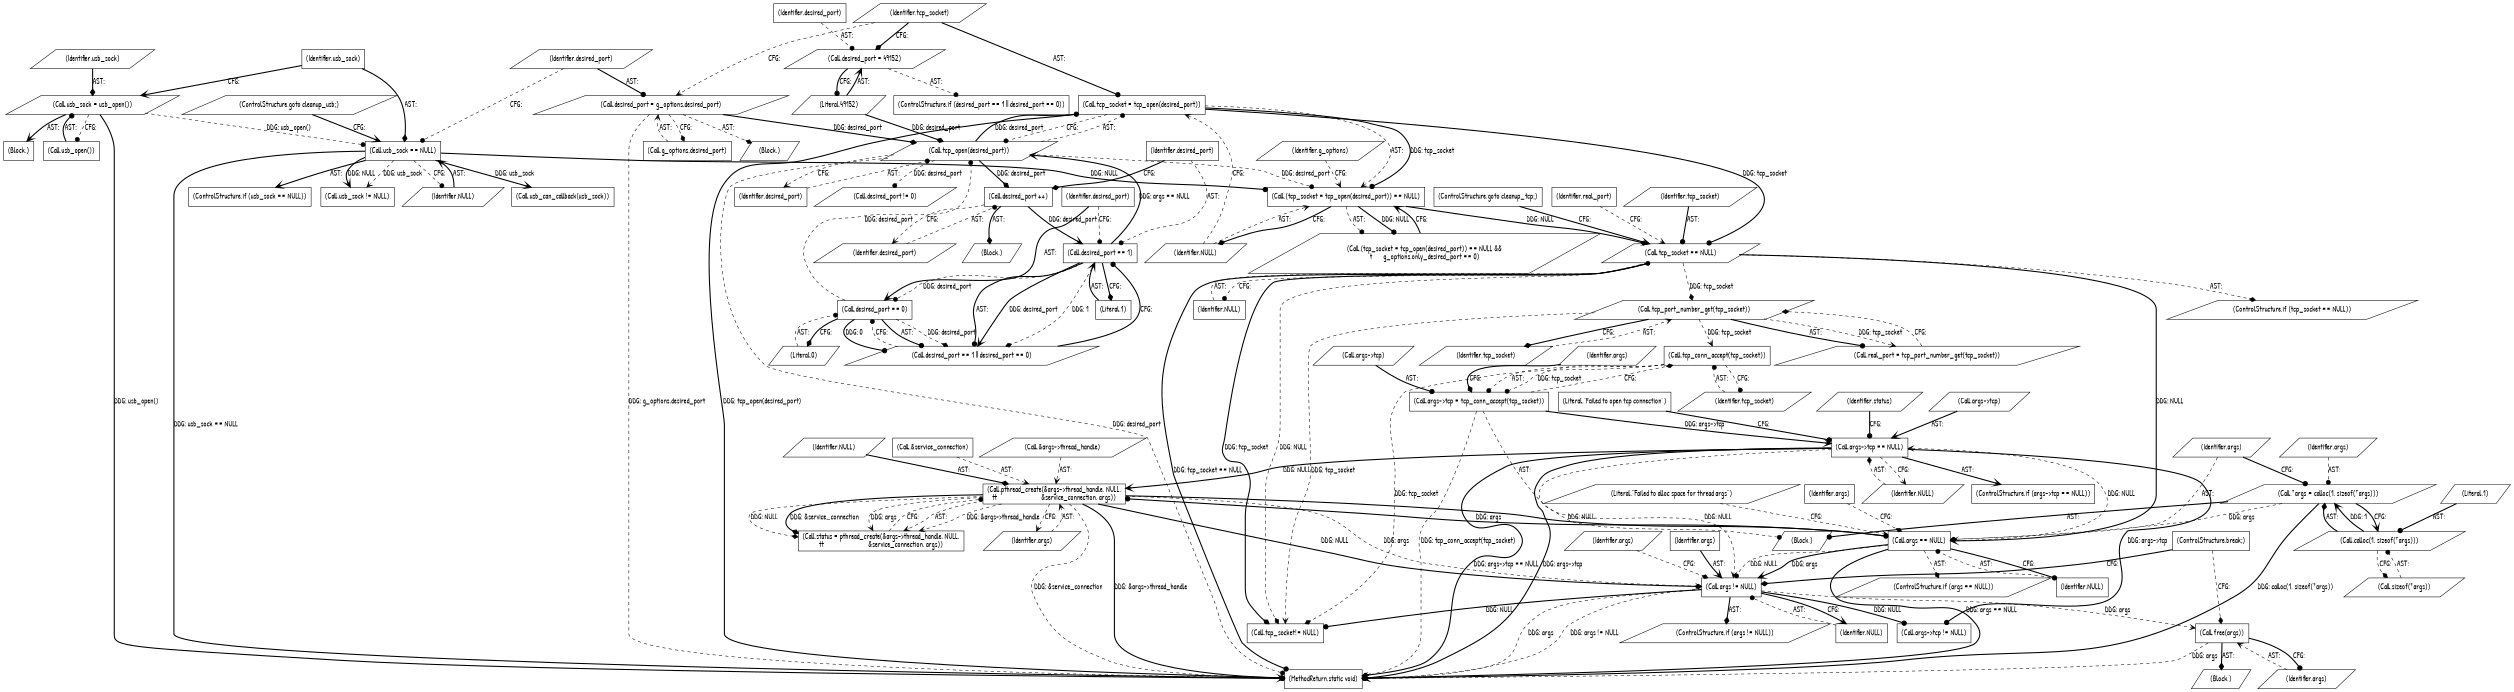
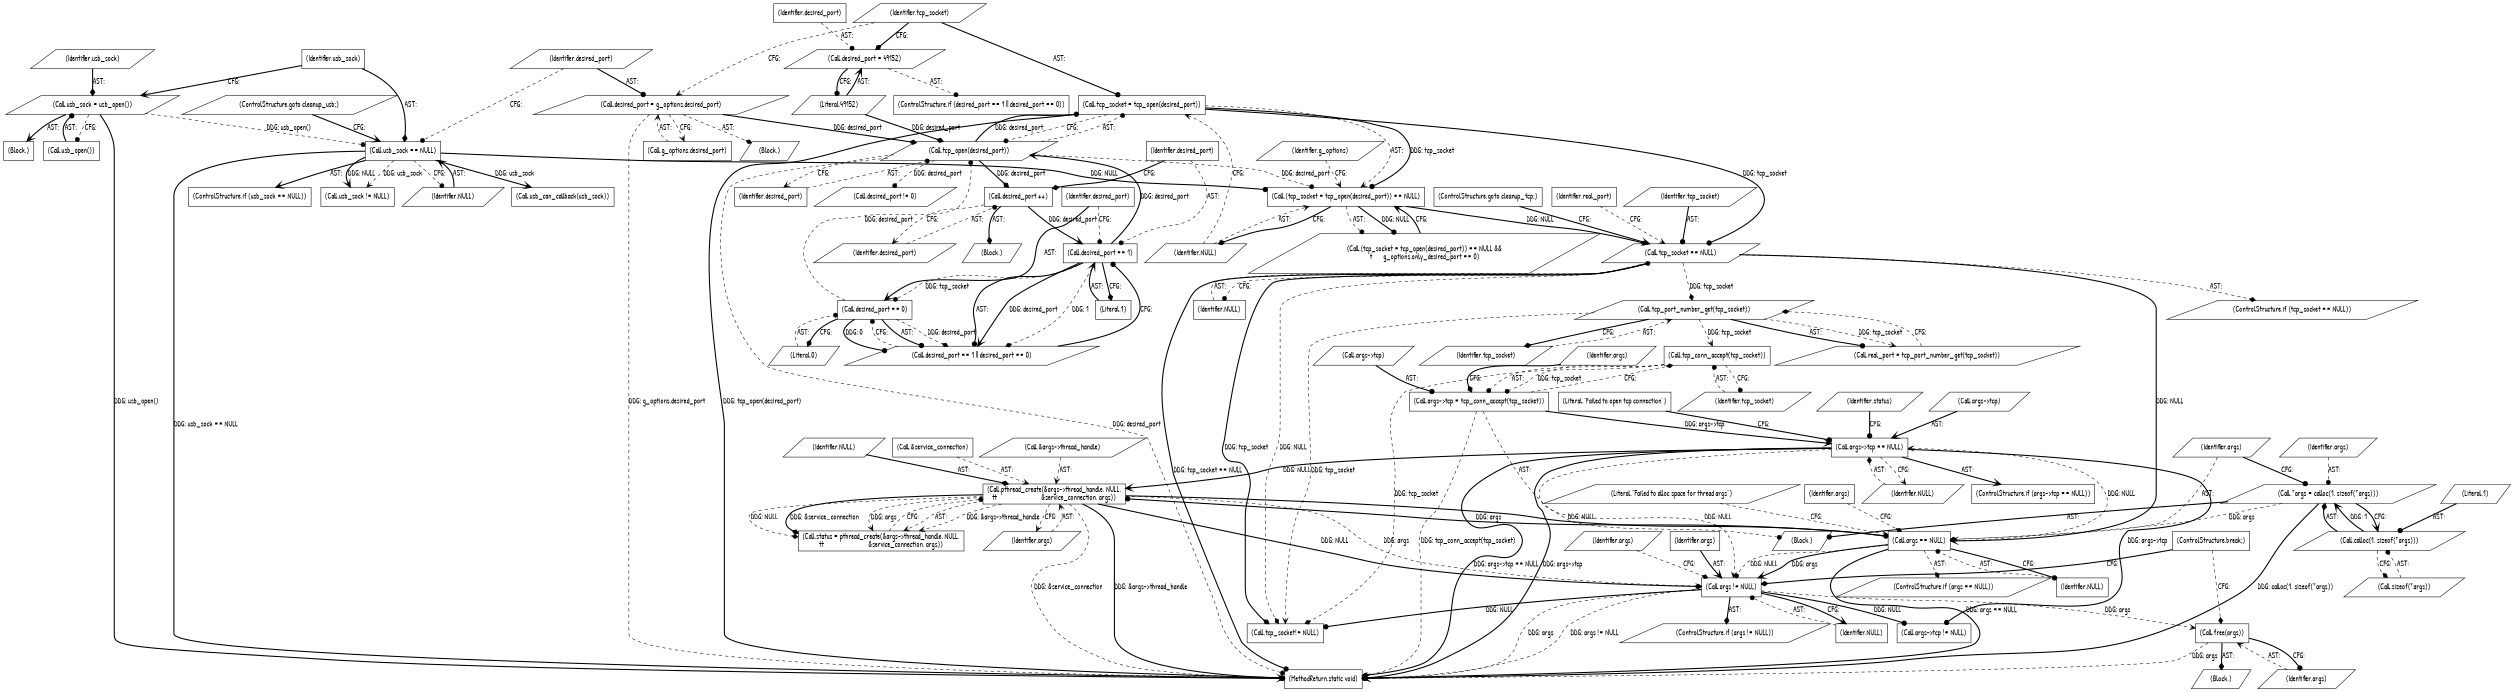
(676, 125) -> (676, 125)
(1165, 197) -> (1165, 197)
(947, 287) -> (947, 287)
